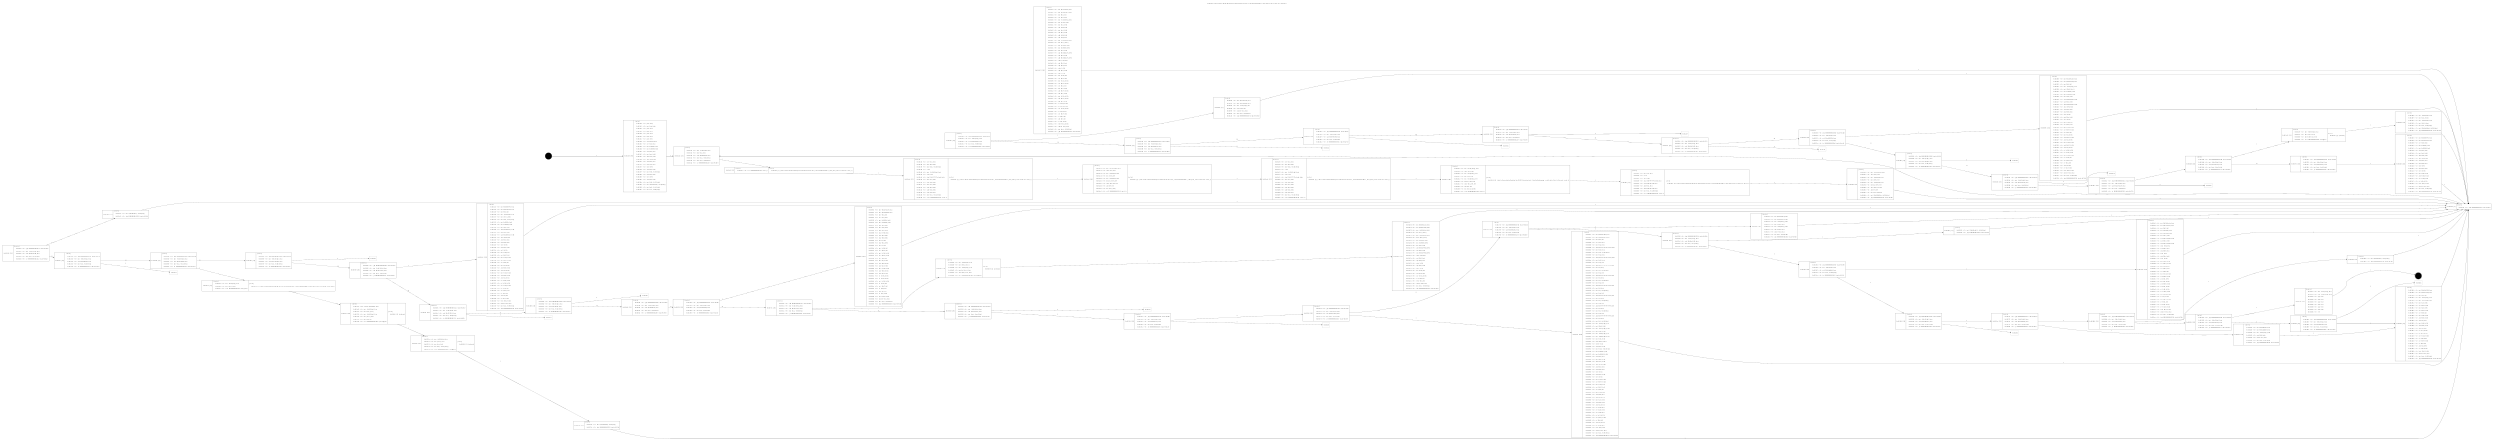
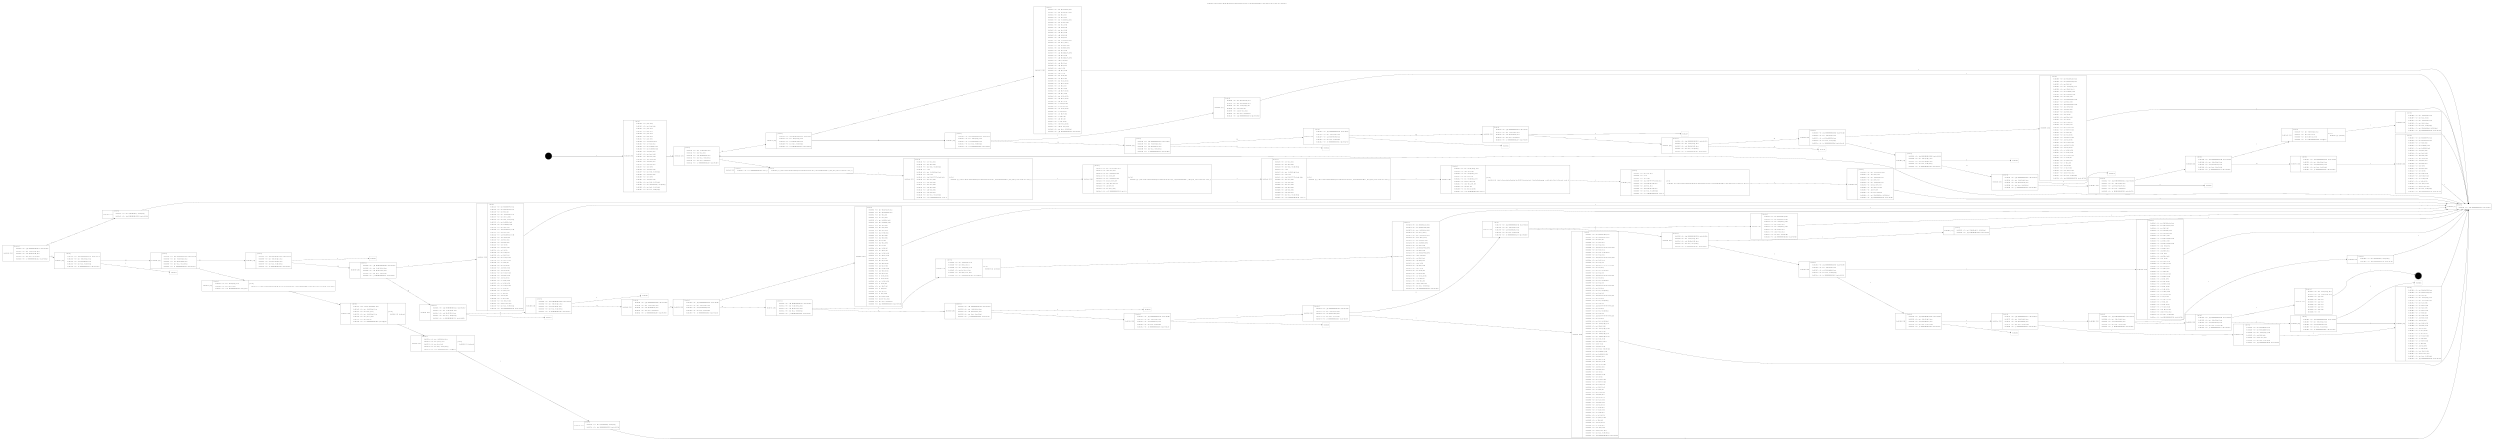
none -> (789, 141)
